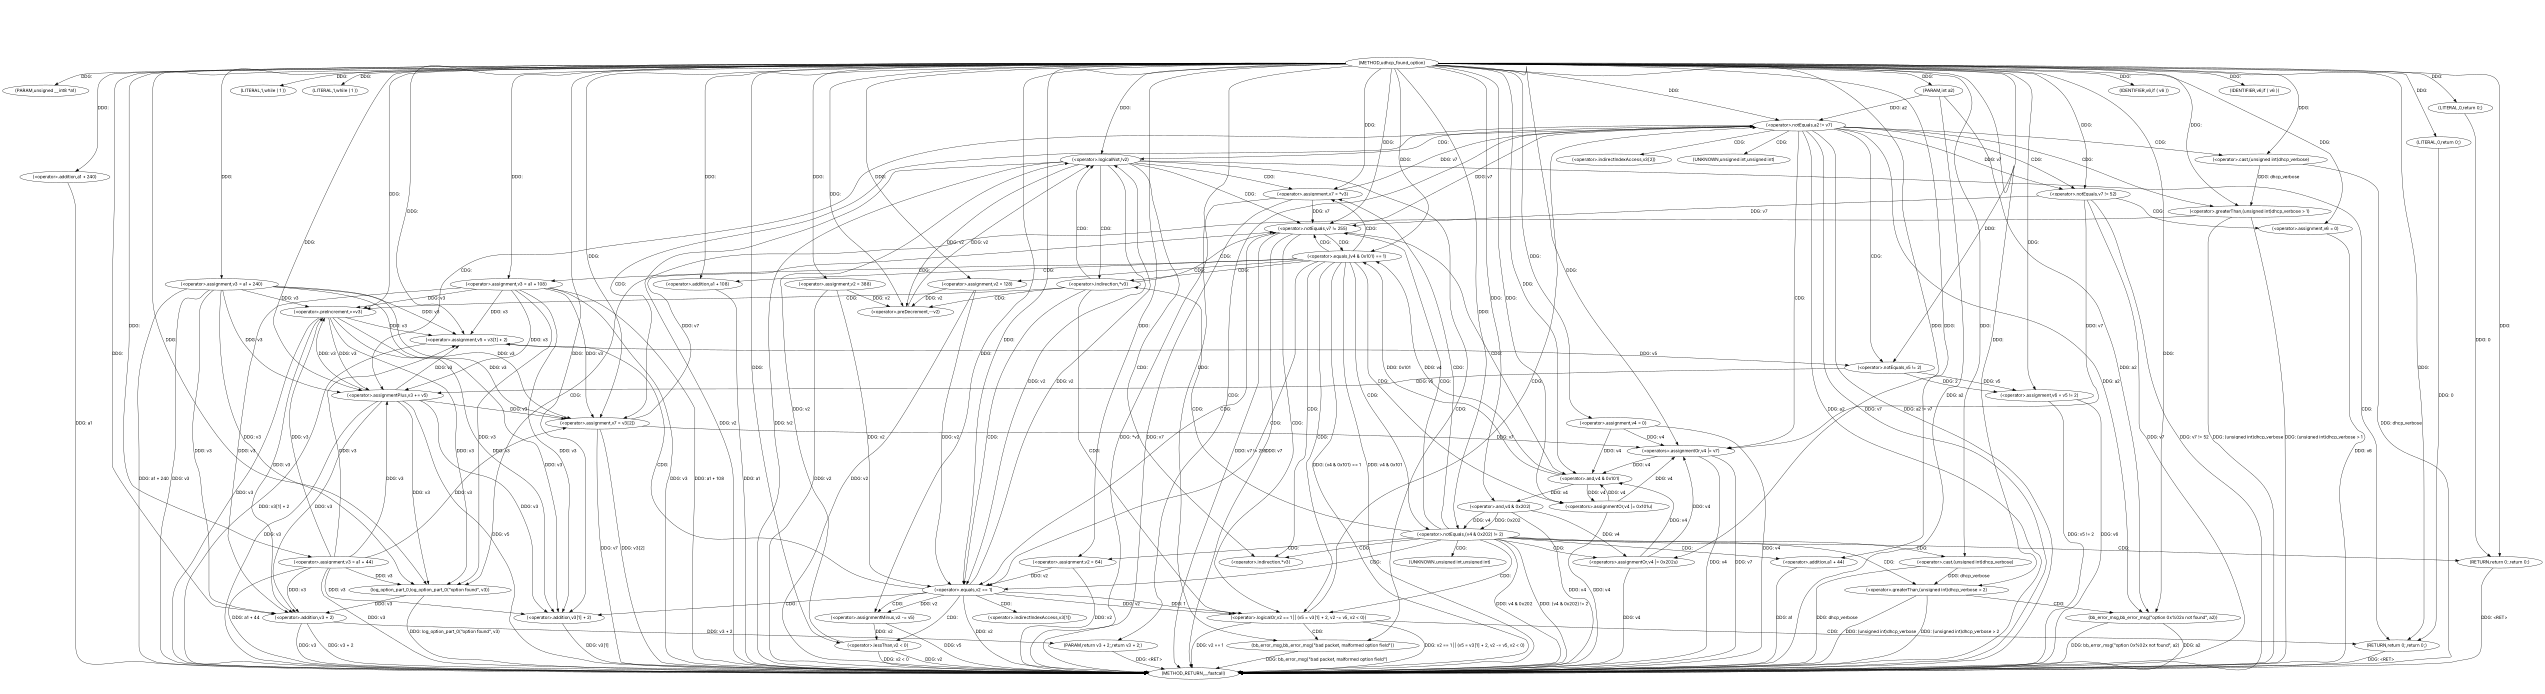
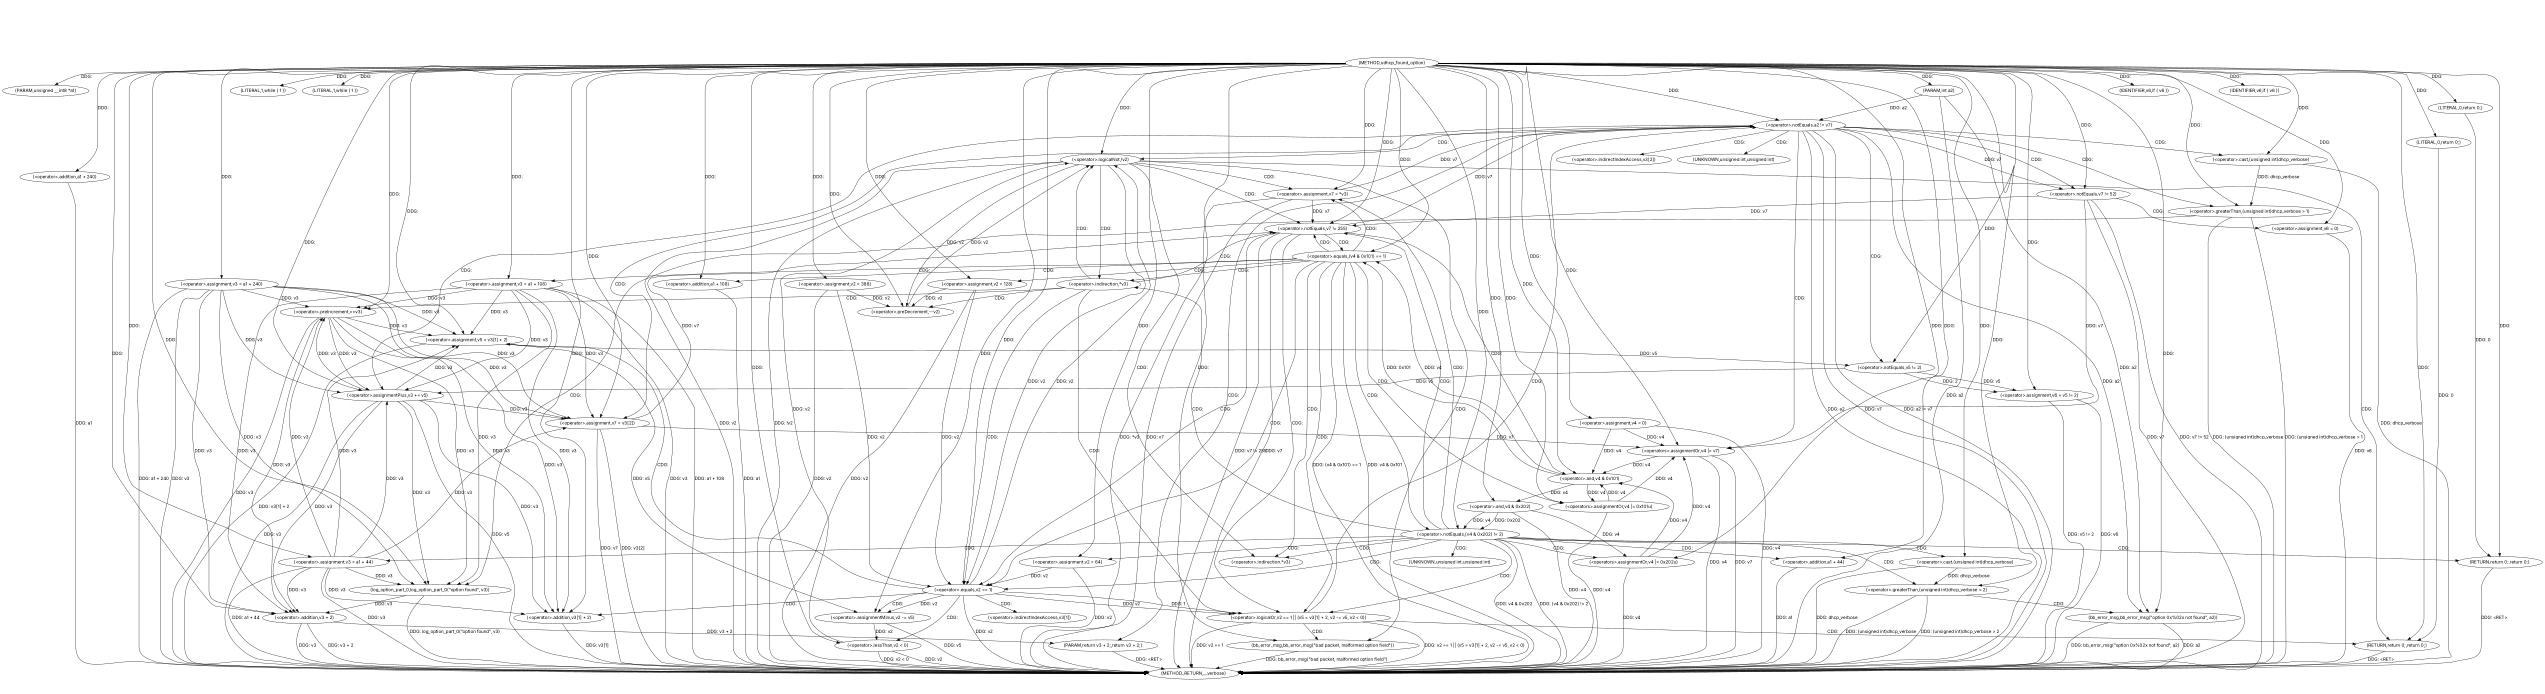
none -> (636, 492)
none -> (896, 548)
(1194, 673) -> (1194, 673)
